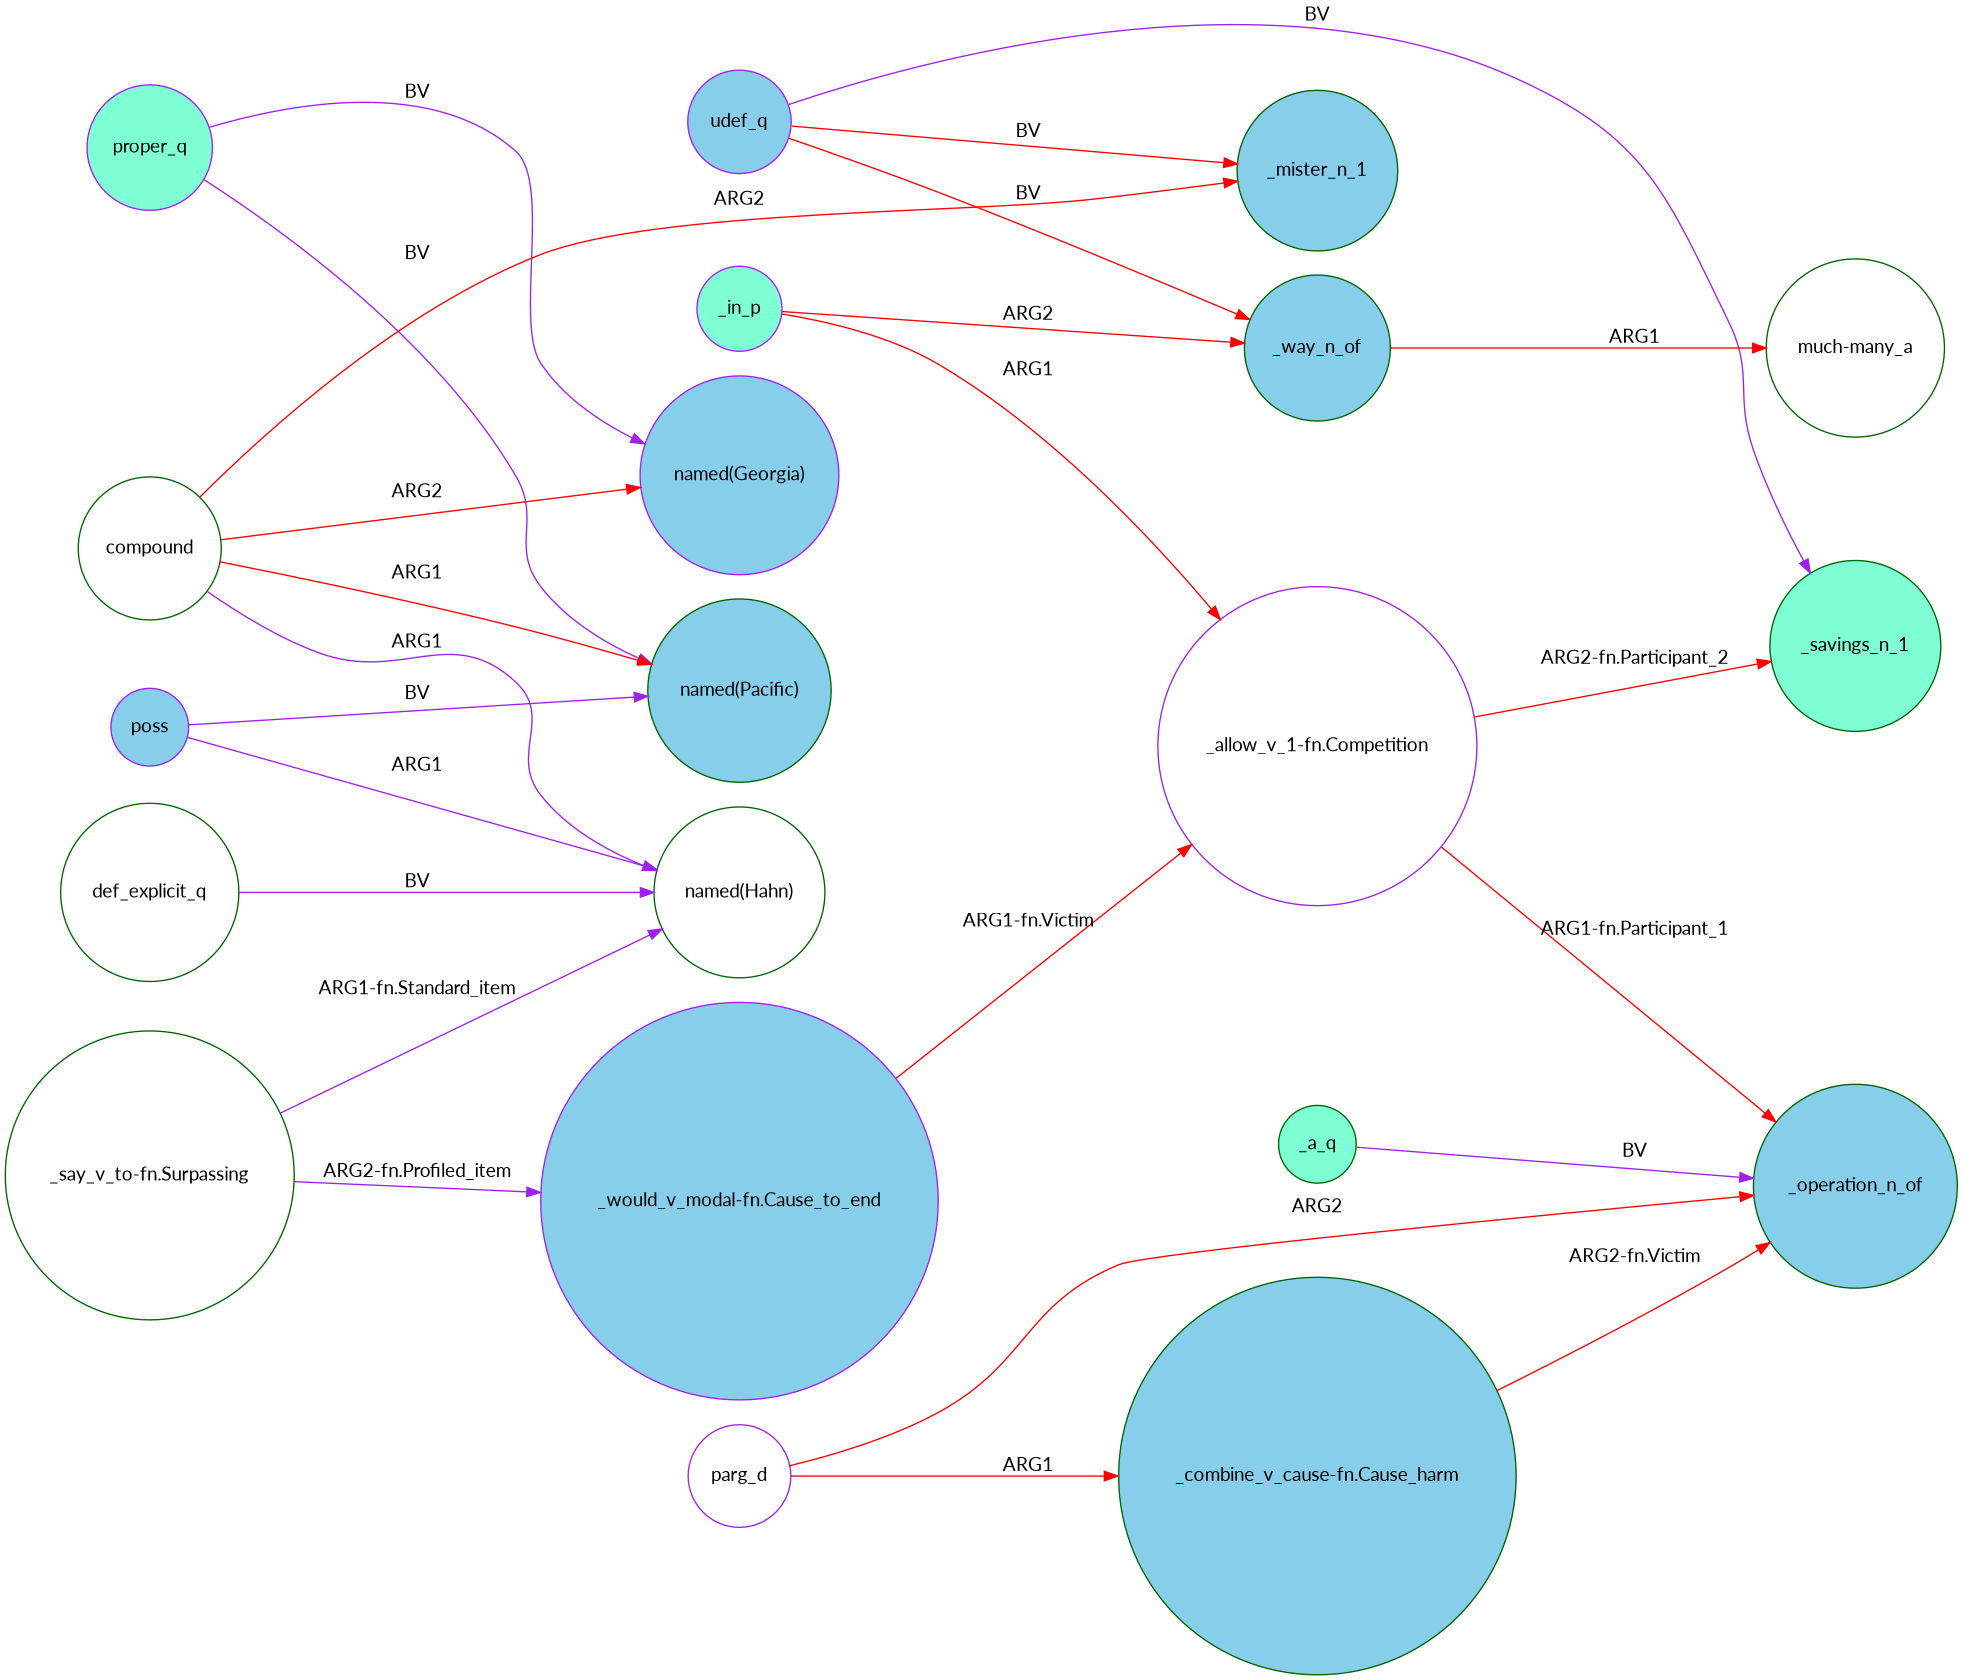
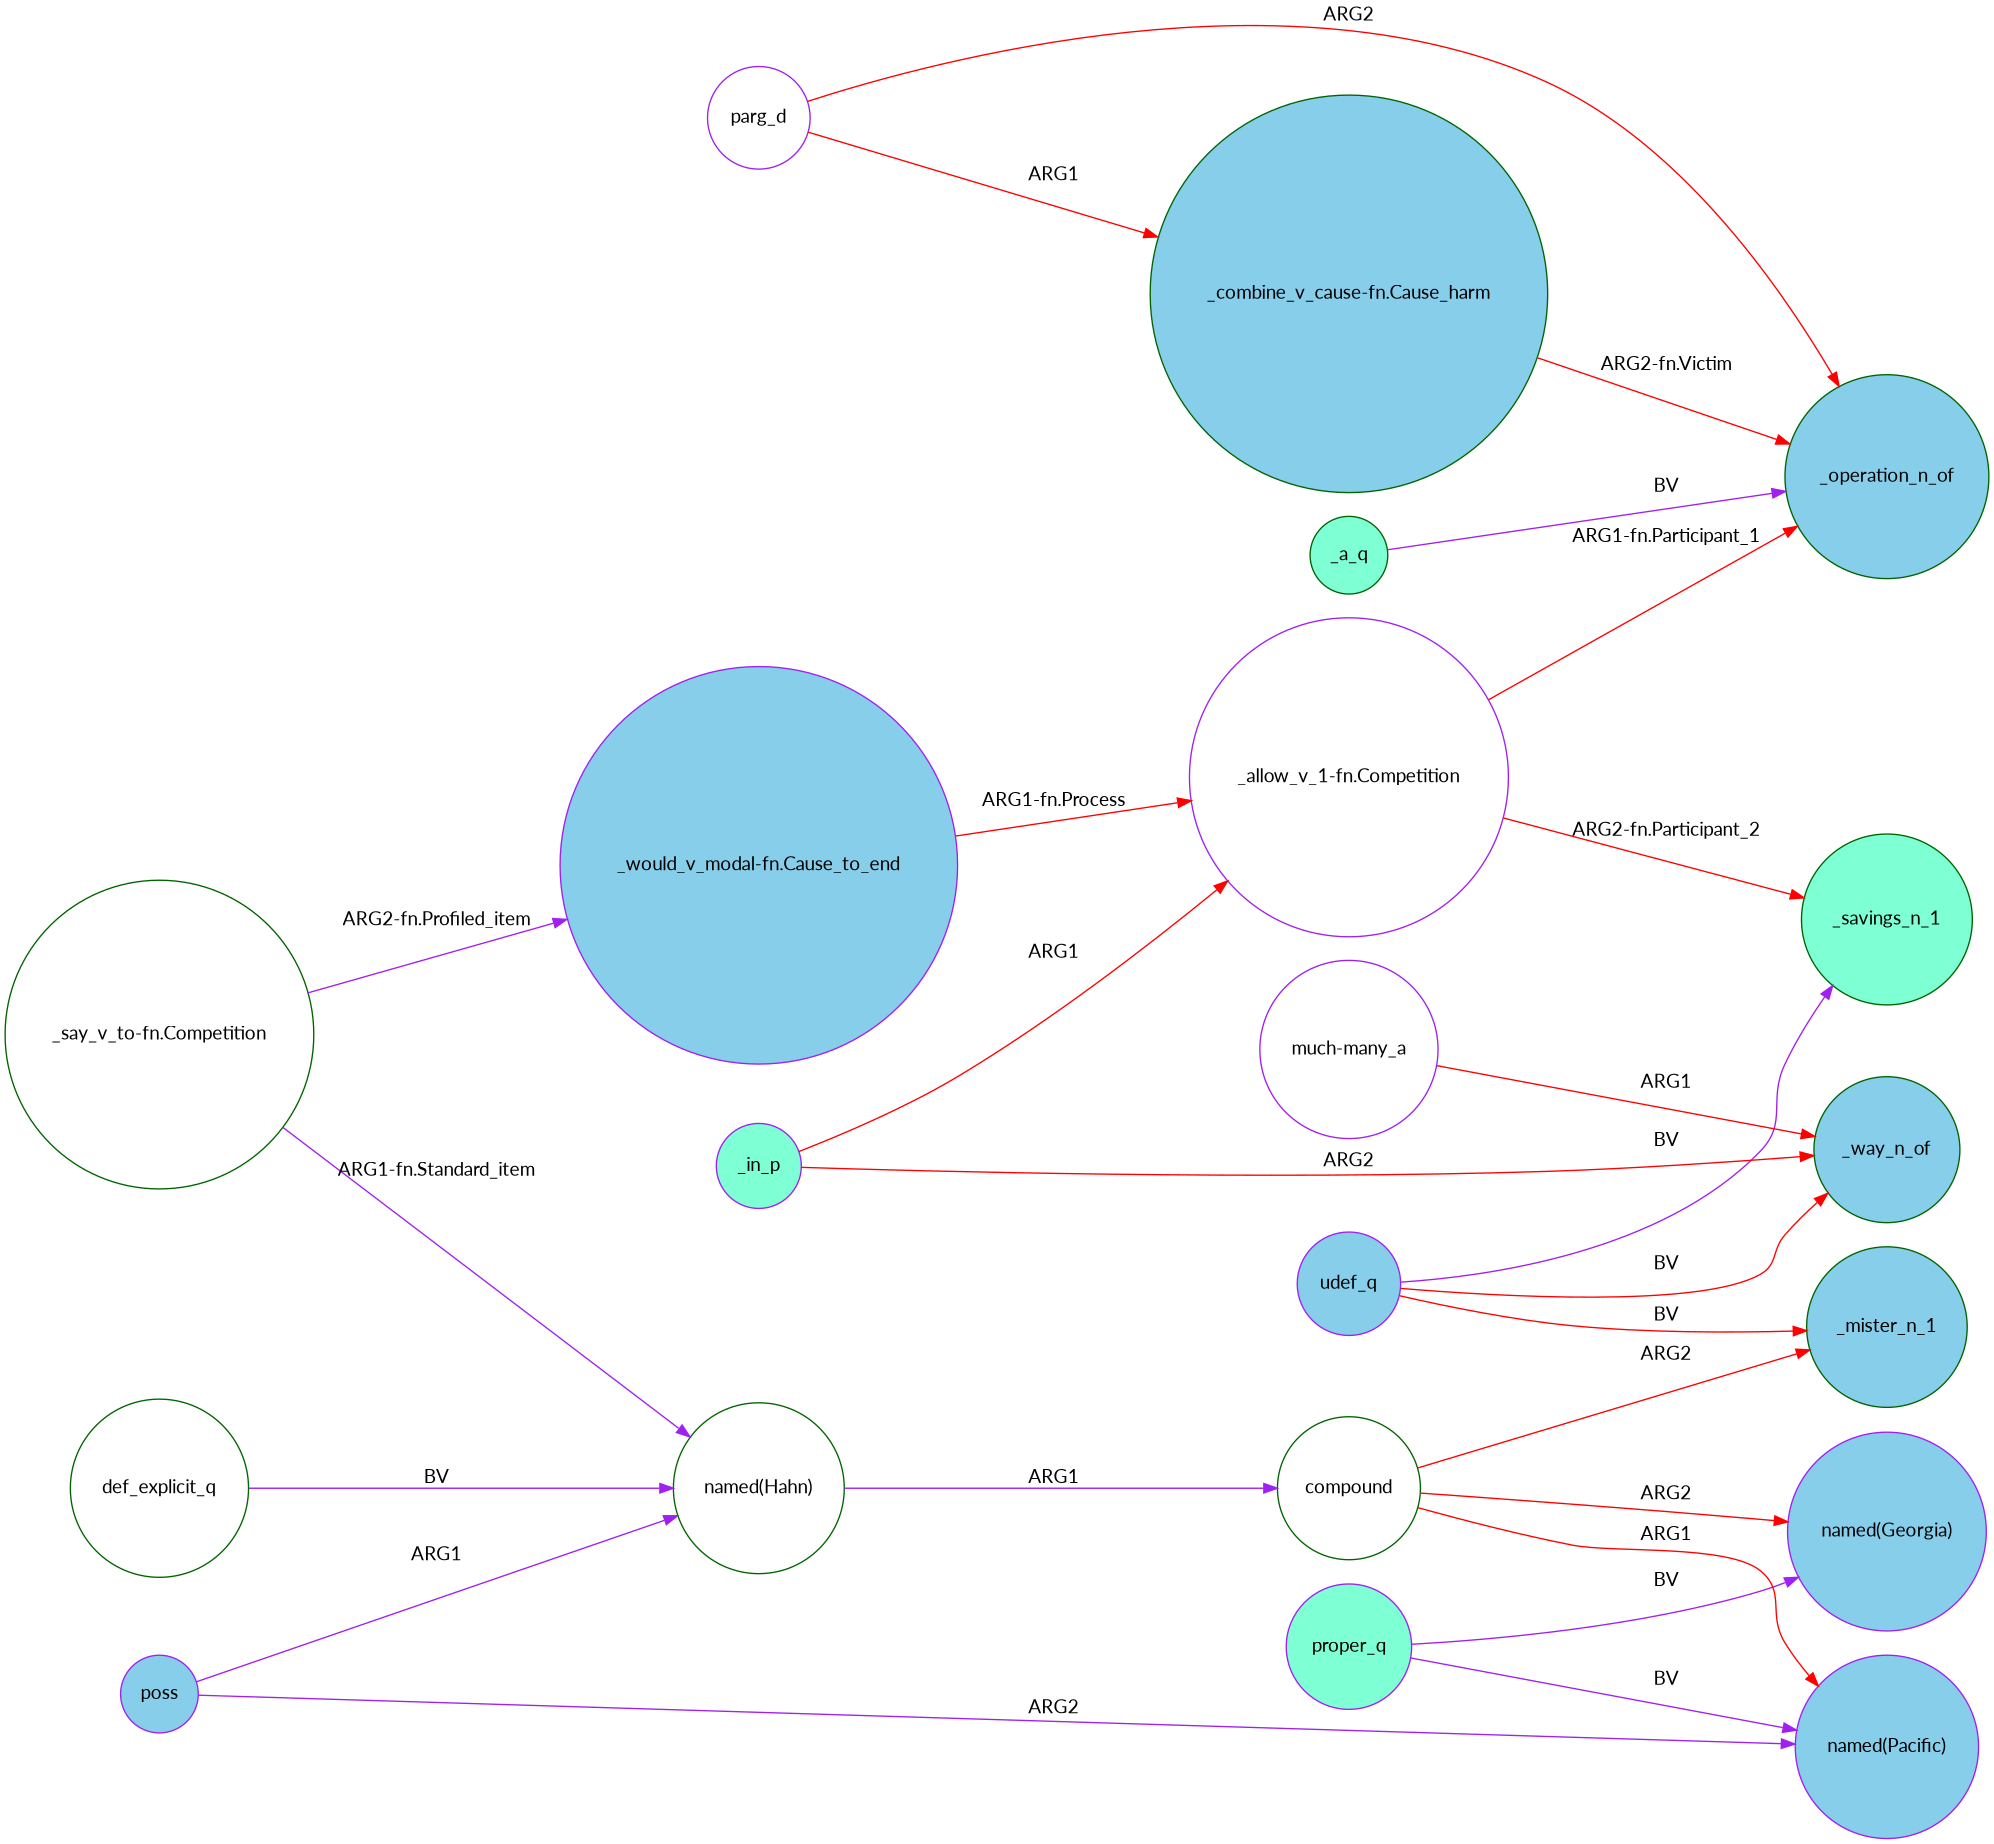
(1572, 348) -> (1619, 1100)
(1855, 348) -> (1349, 1049)
(479, 660) -> (1054, 1488)
(739, 691) -> (1887, 1747)
(417, 694) -> (1054, 1708)
(1028, 922) -> (1054, 801)
(150, 1175) -> (159, 1035)
